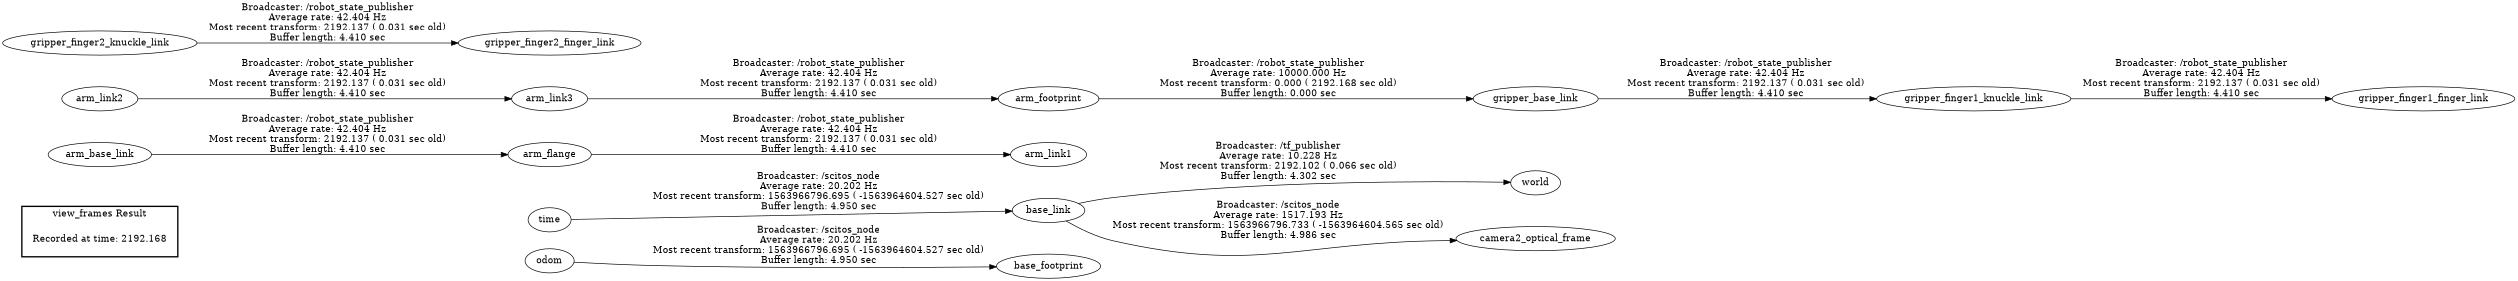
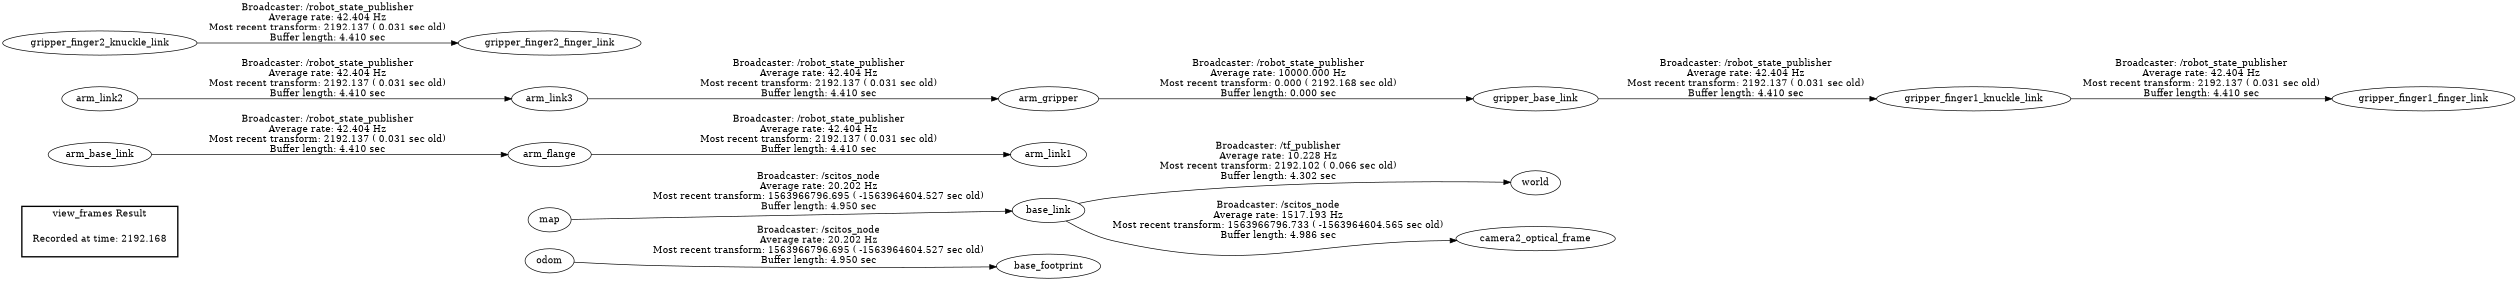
(1049, 99) -> (1049, 99)
(550, 220) -> (550, 220)
